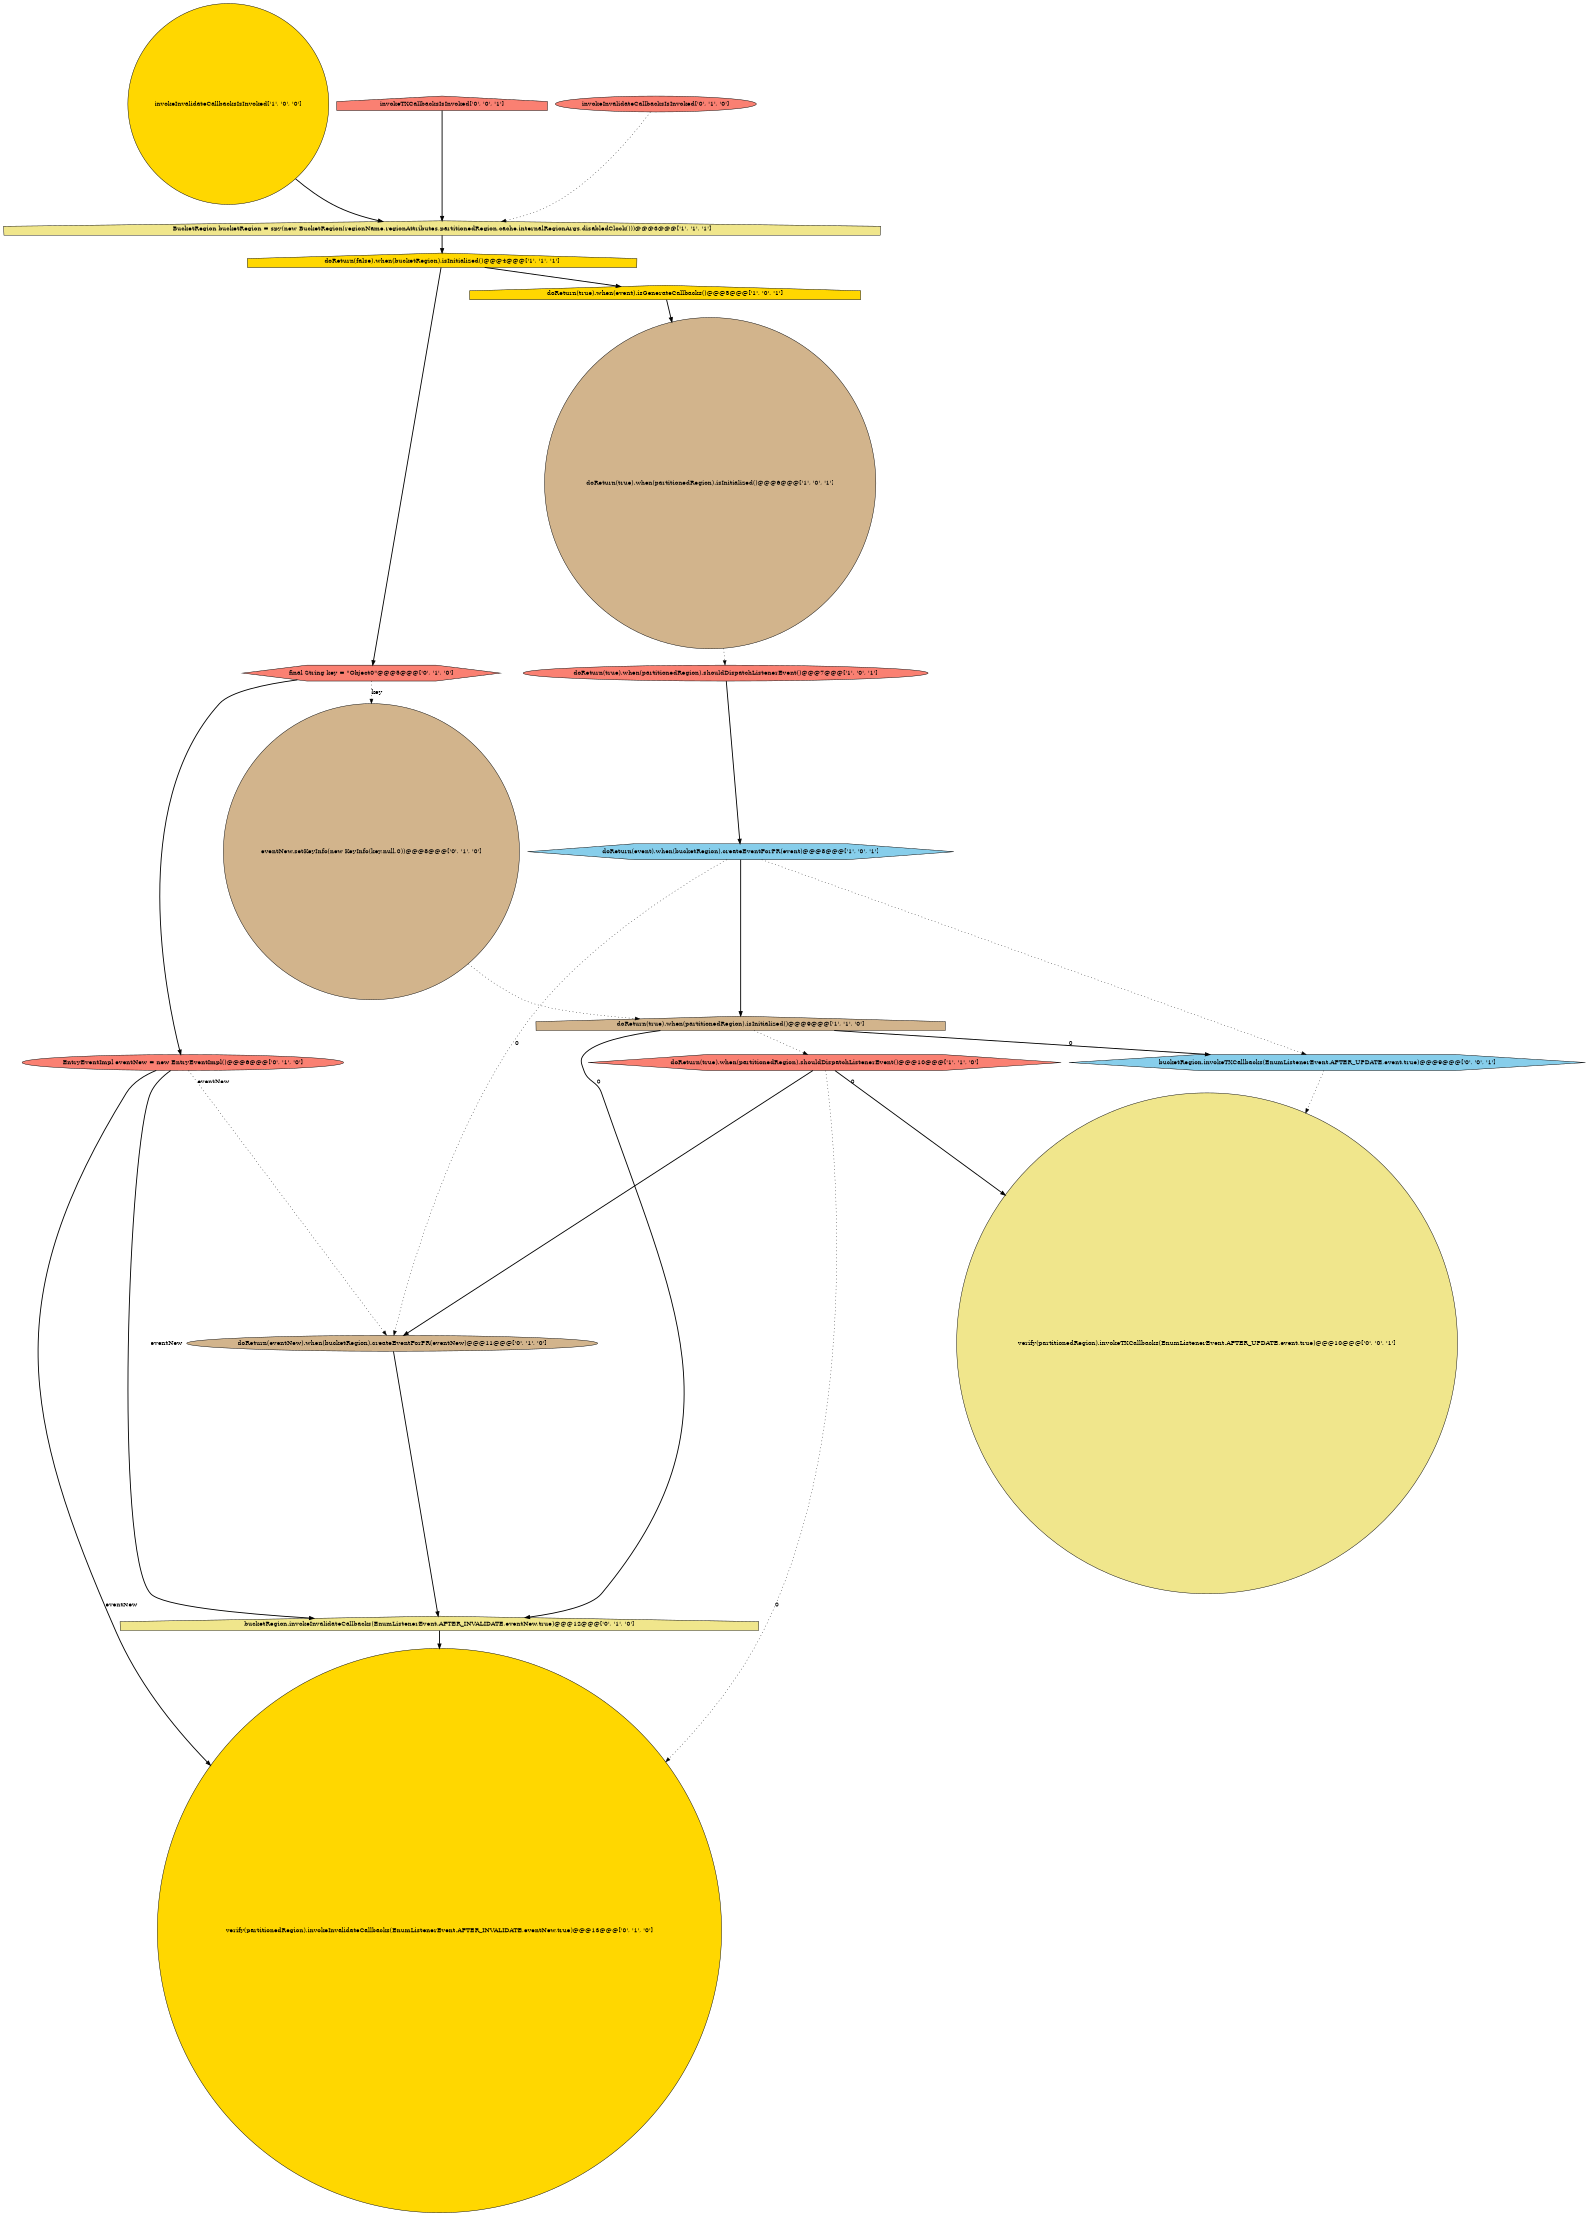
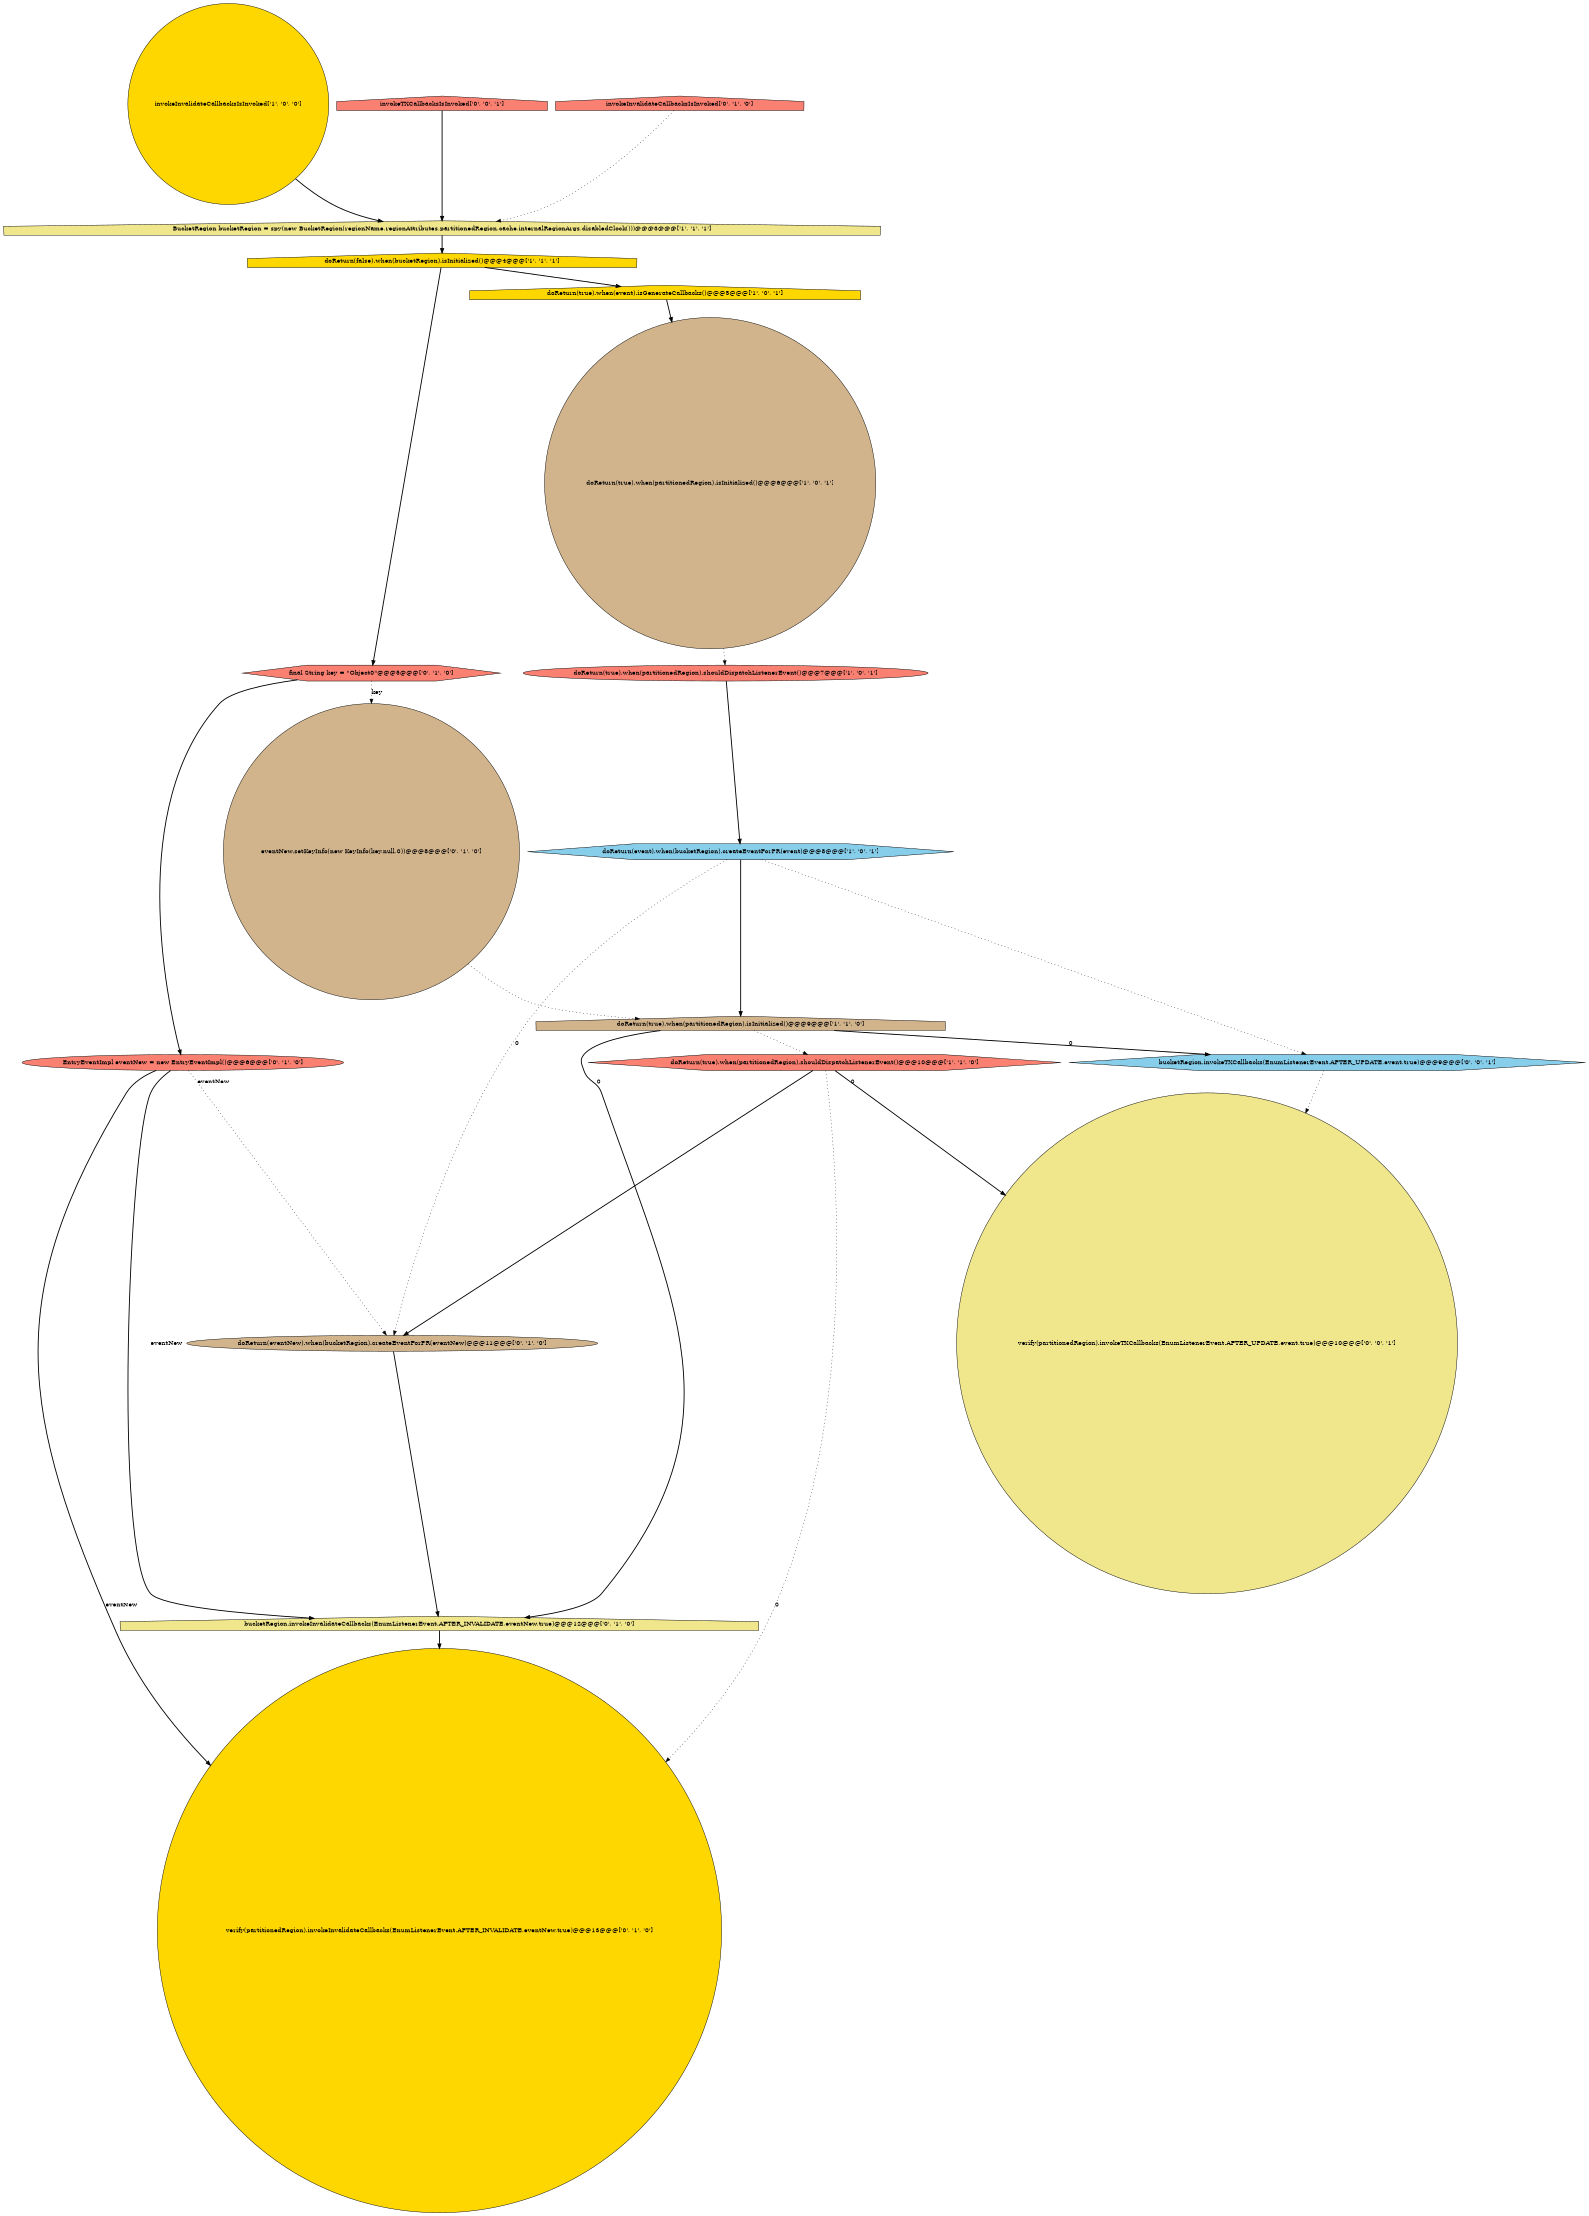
(656, 104) -> (680, 104)
